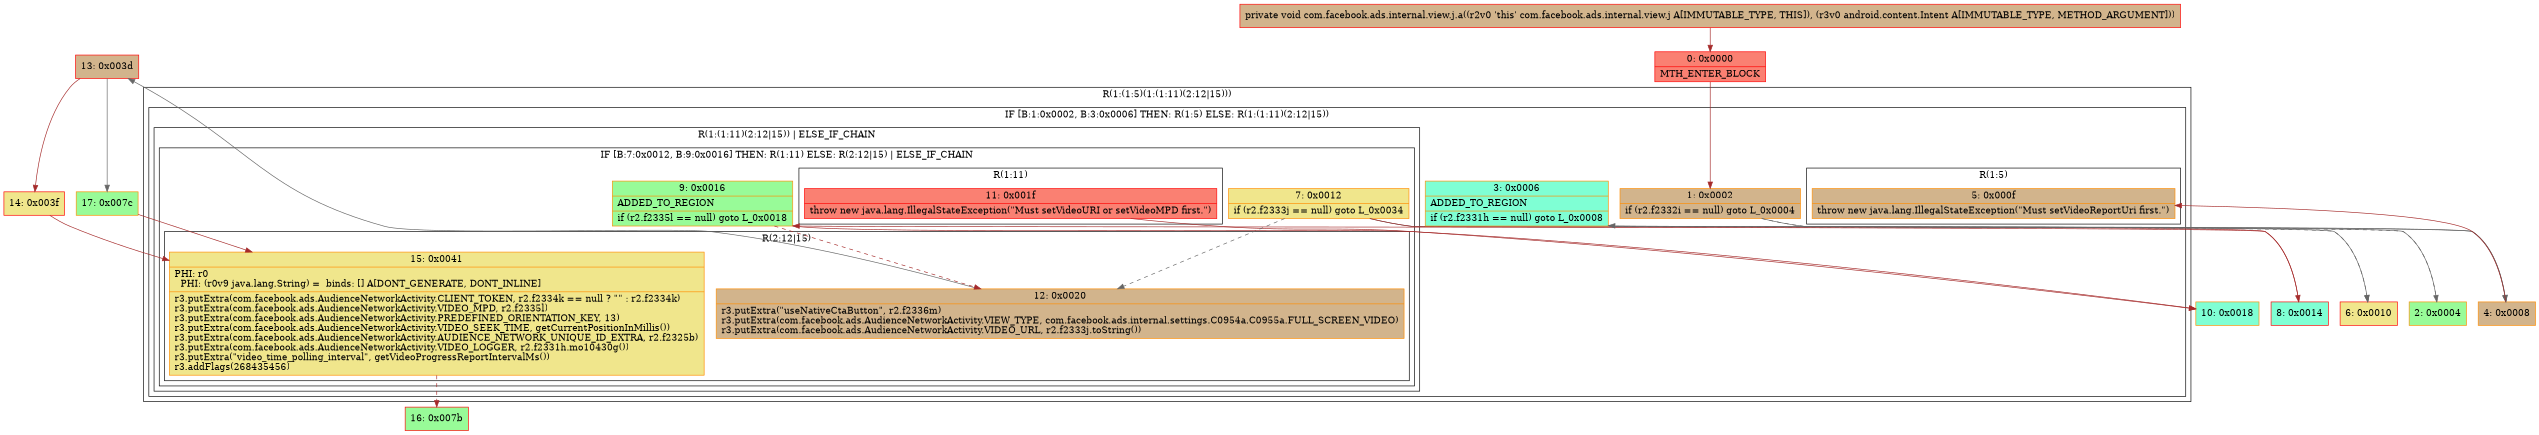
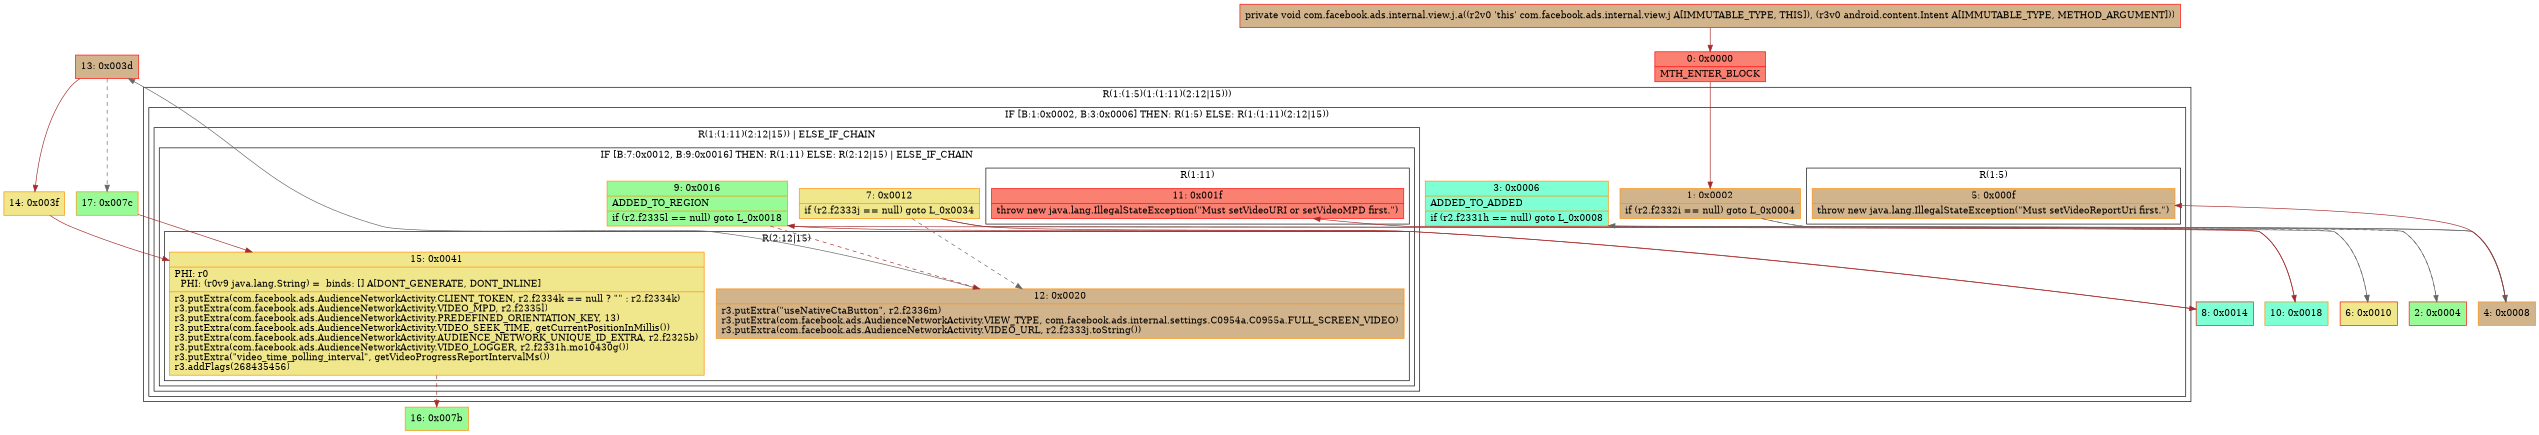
(107, 132) -> (107, 132)
(1479, 203) -> (1477, 203)
(34, 204) -> (34, 204)
(1661, 251) -> (1830, 227)
(2438, 314) -> (2438, 314)
(437, 419) -> (437, 419)
